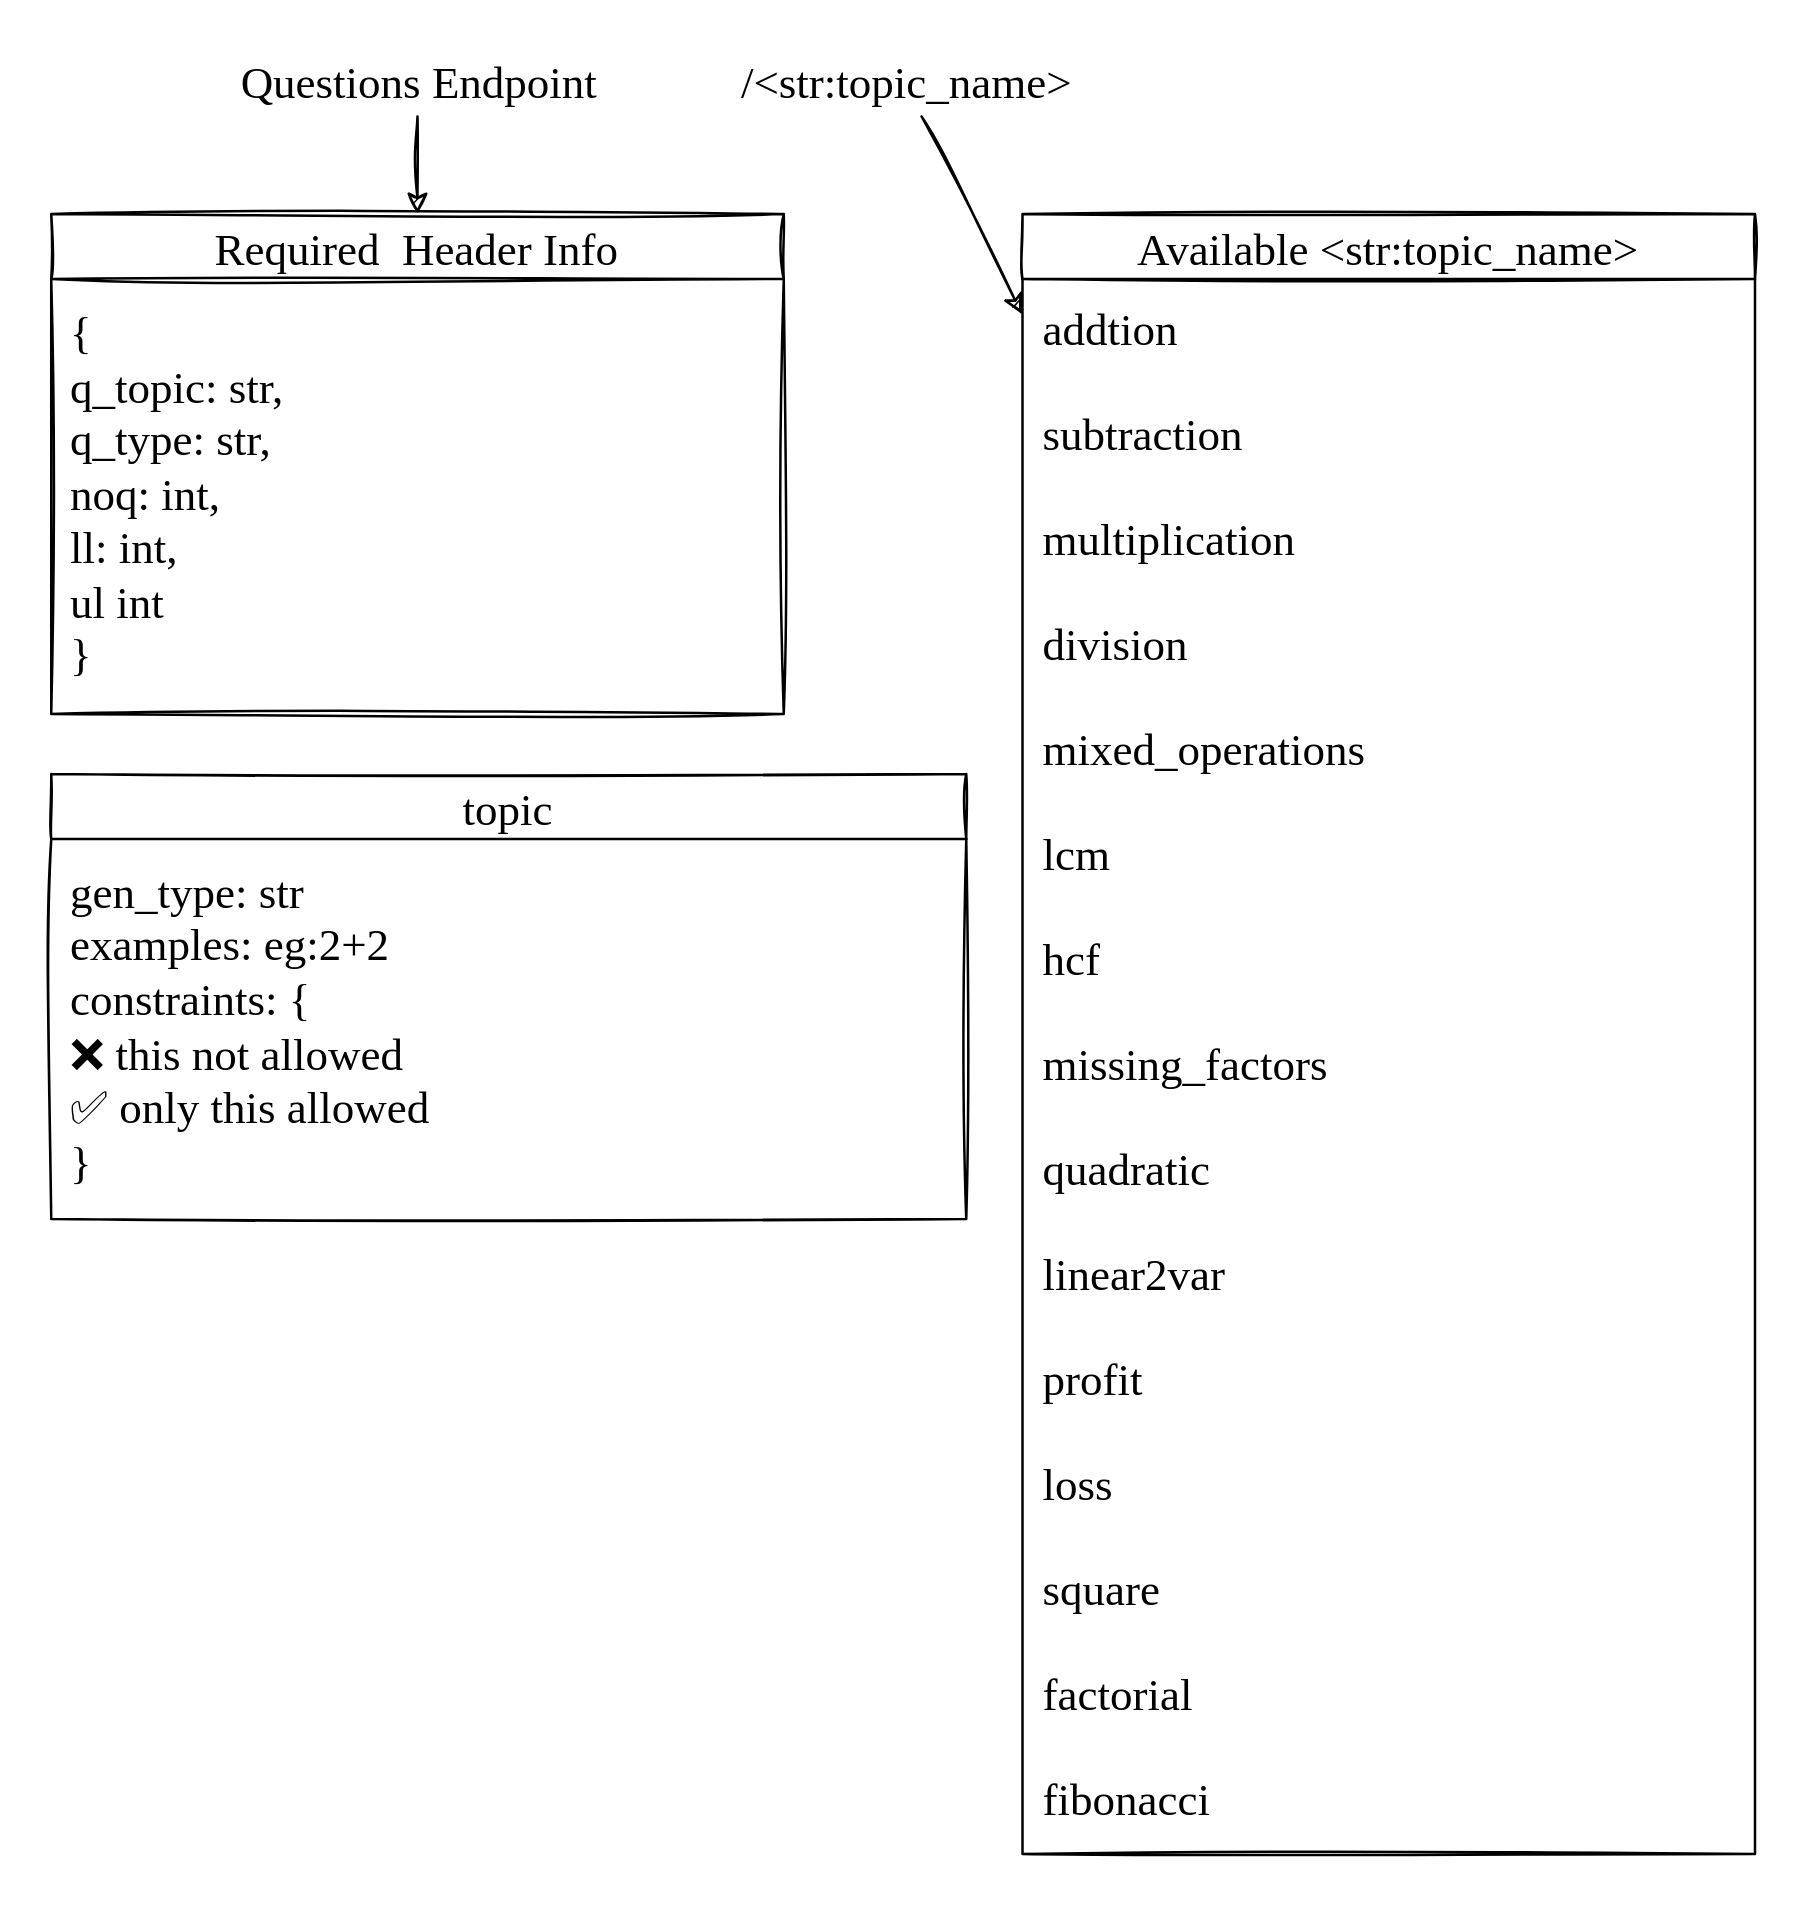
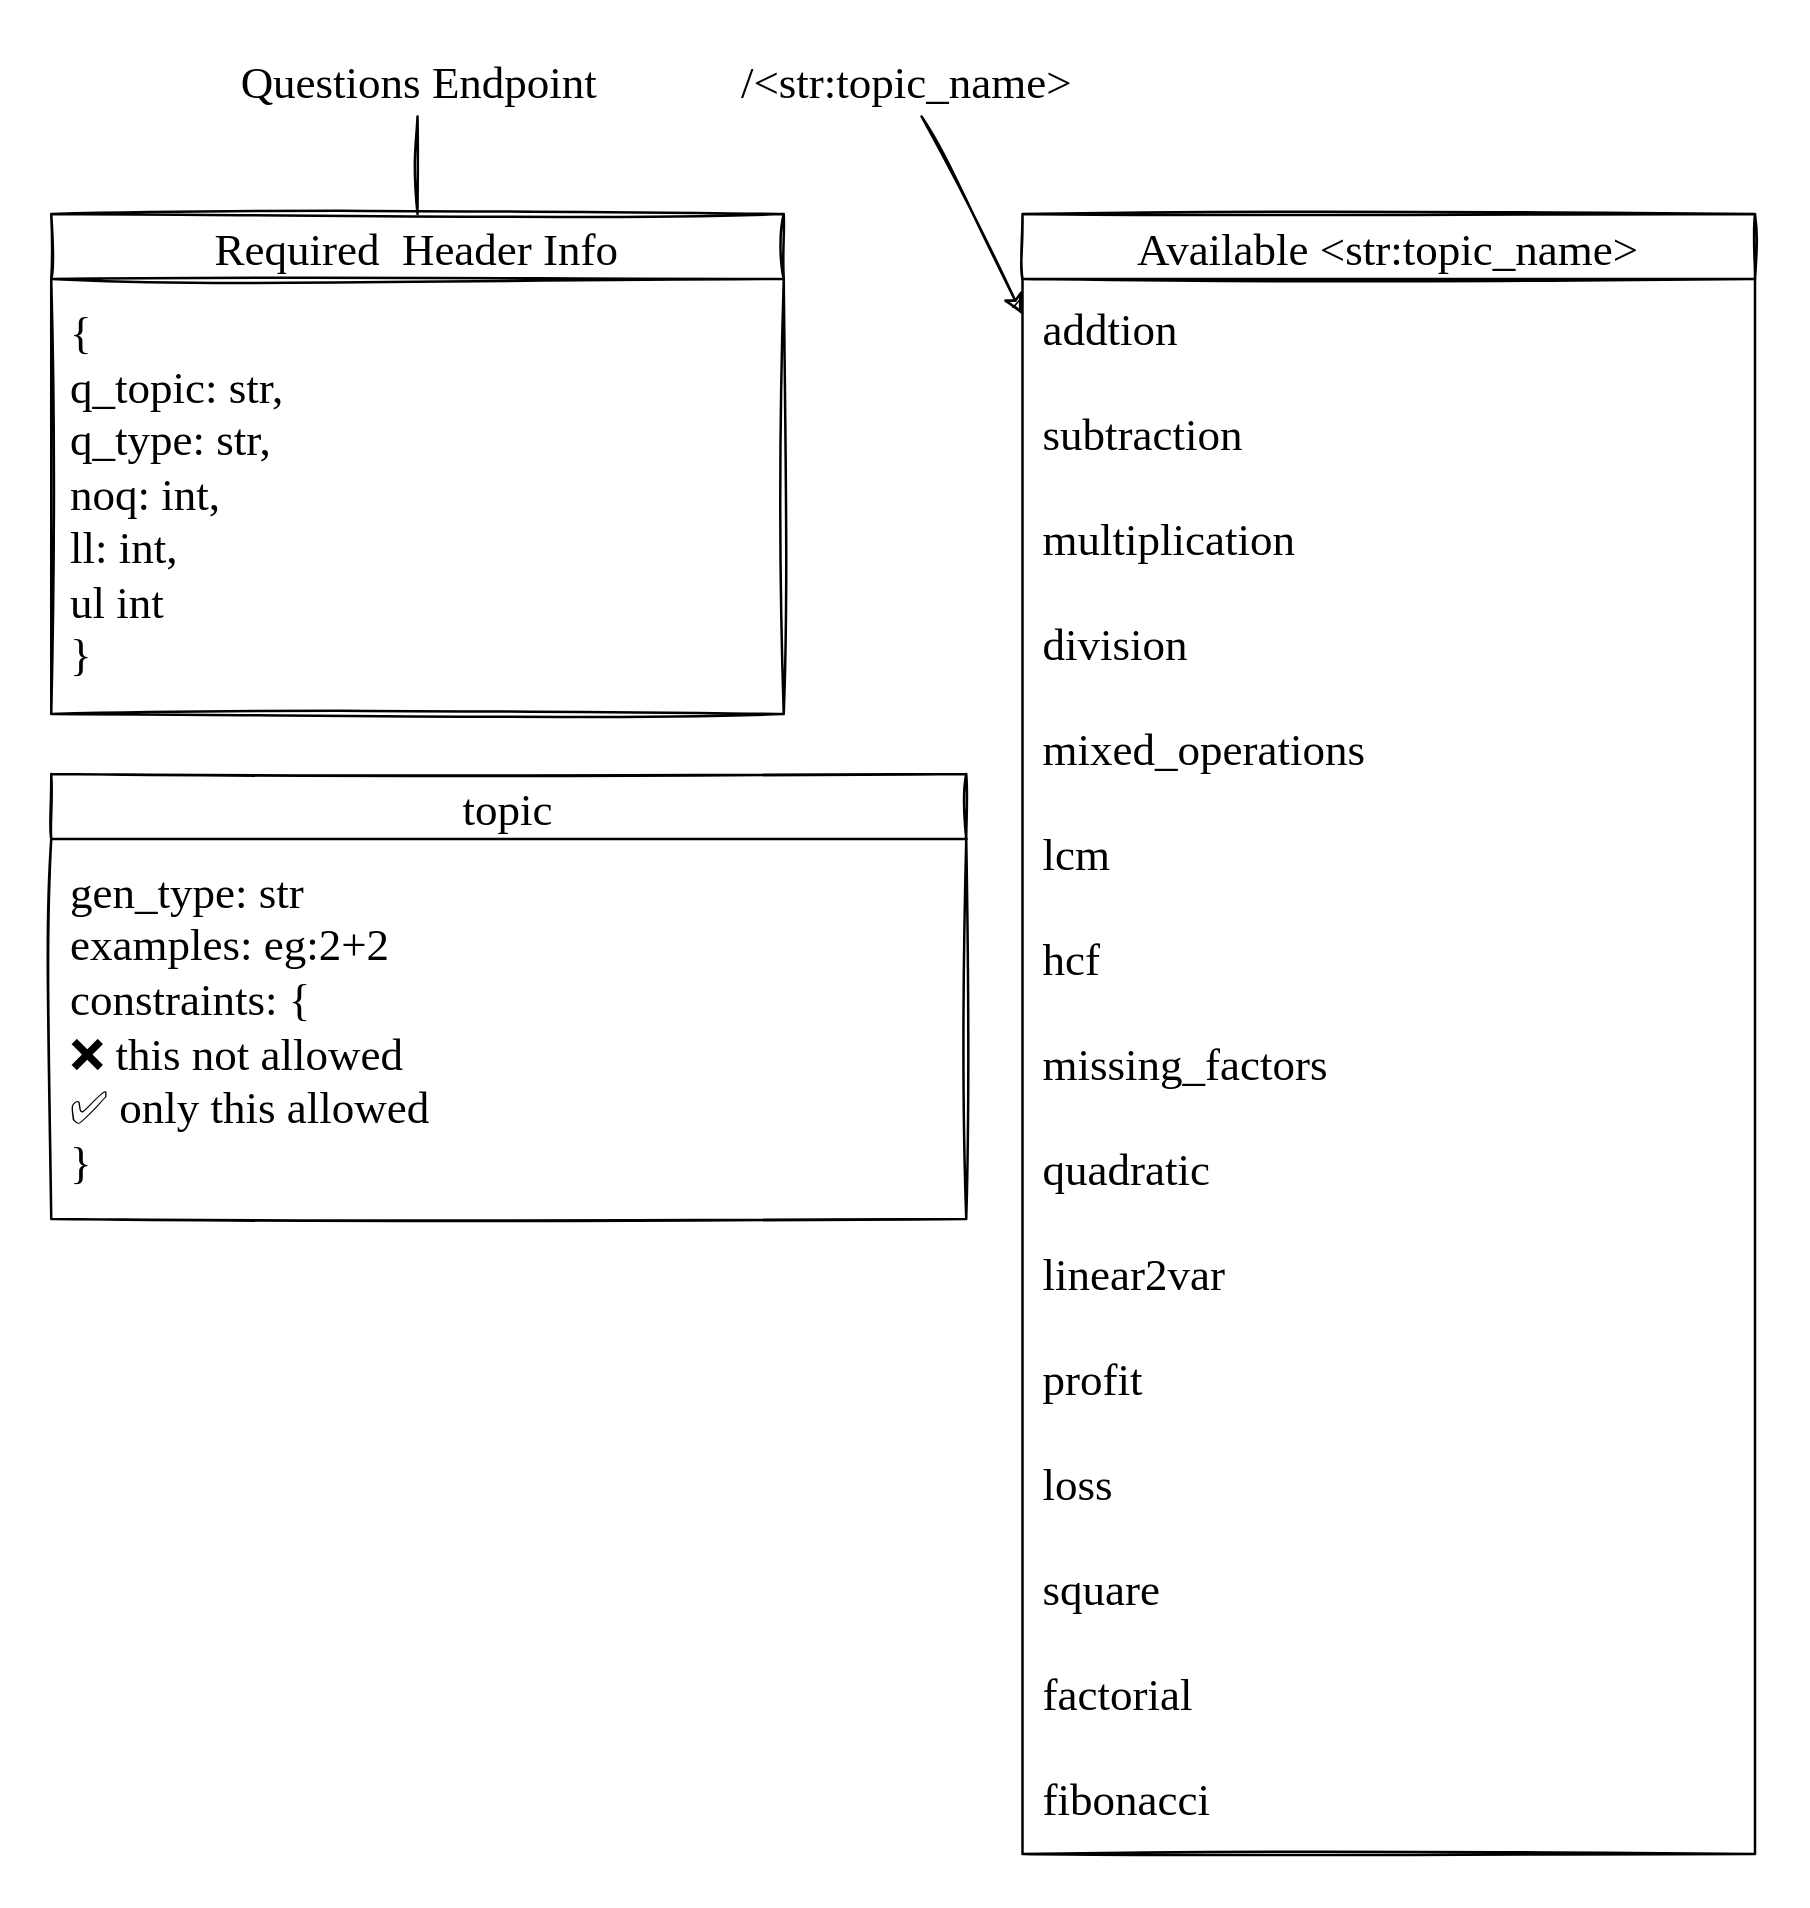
(418, 195) -> (418, 201)
